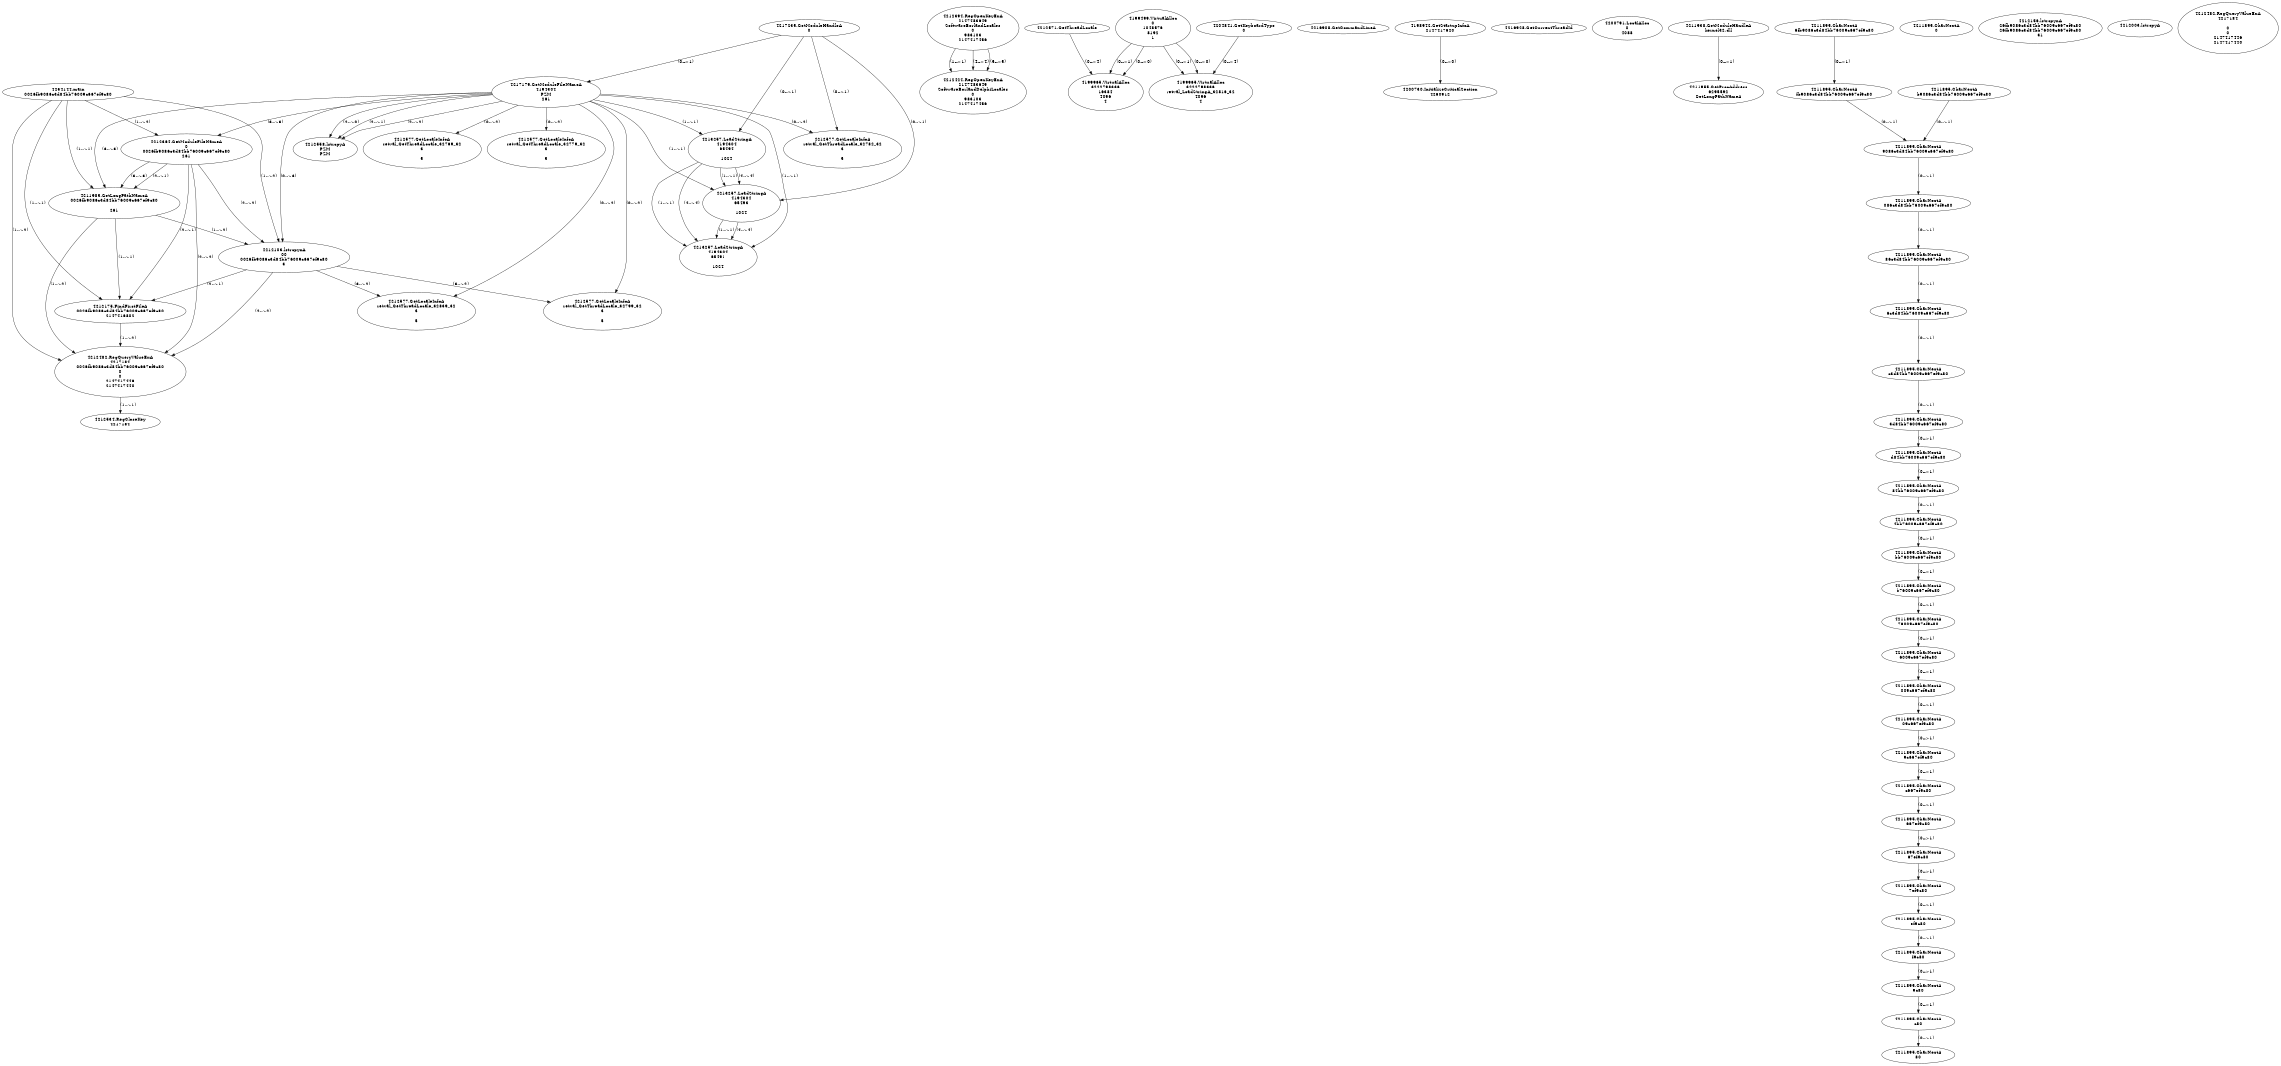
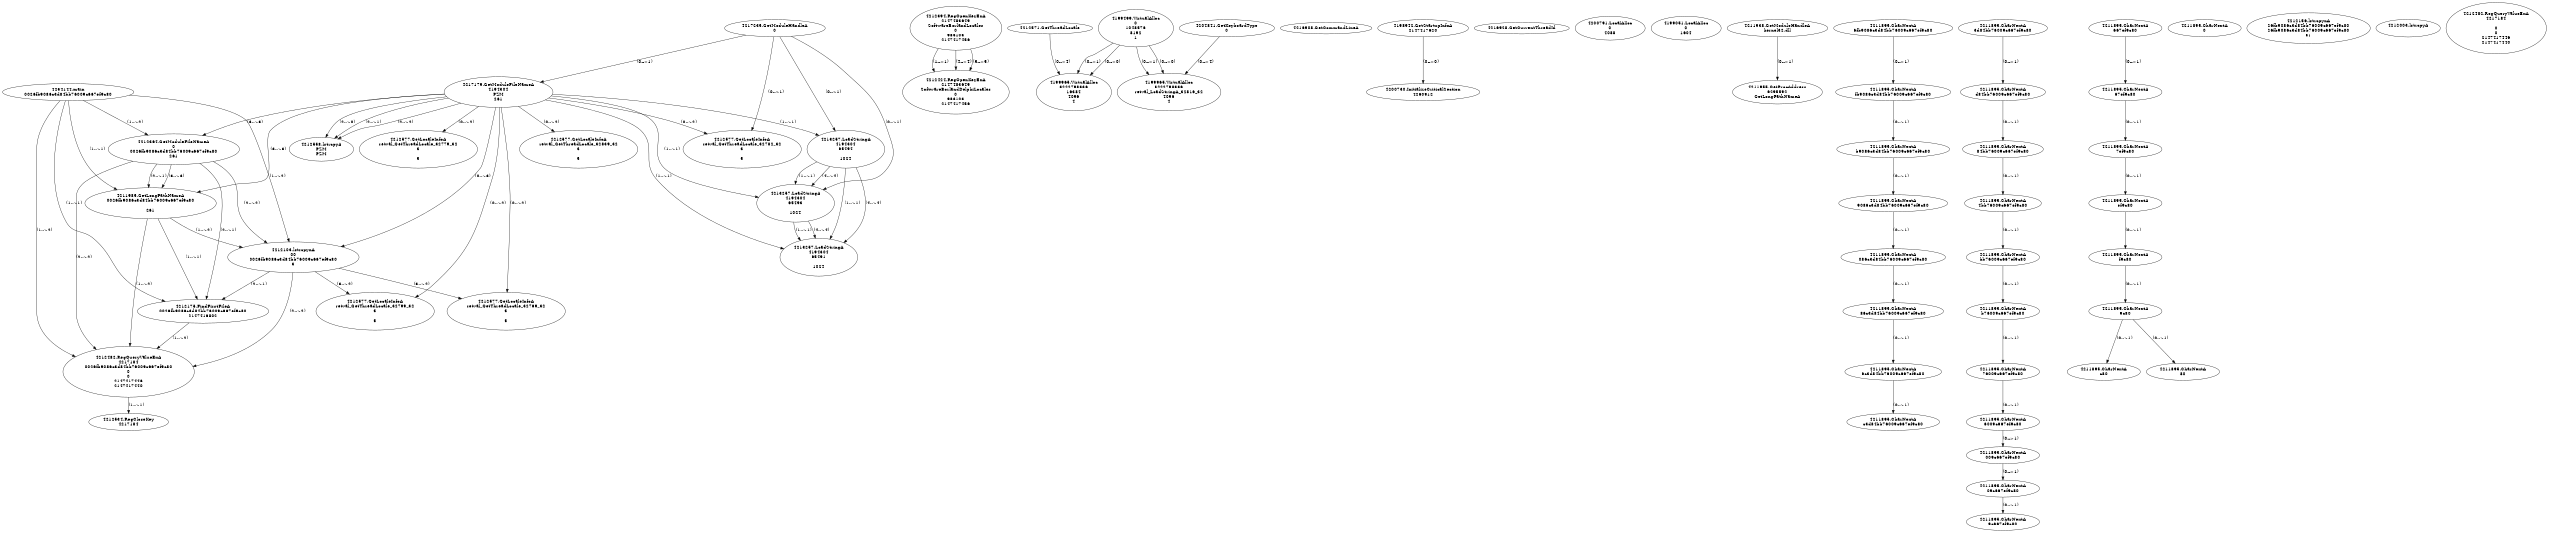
none -> (1686, 28)
(1875, 120) -> (1893, 119)
(347, 283) -> (399, 283)
(1918, 395) -> none
(1918, 788) -> none
(1918, 1037) -> (2153, 340)
